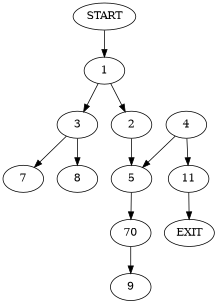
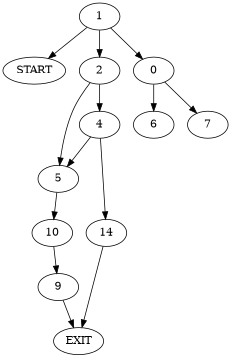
(104, 40) -> (71, 41)
none -> (100, 94)
(77, 125) -> (154, 71)
(77, 179) -> (154, 125)
(189, 179) -> (106, 233)
(131, 233) -> (52, 233)
none -> (67, 310)
